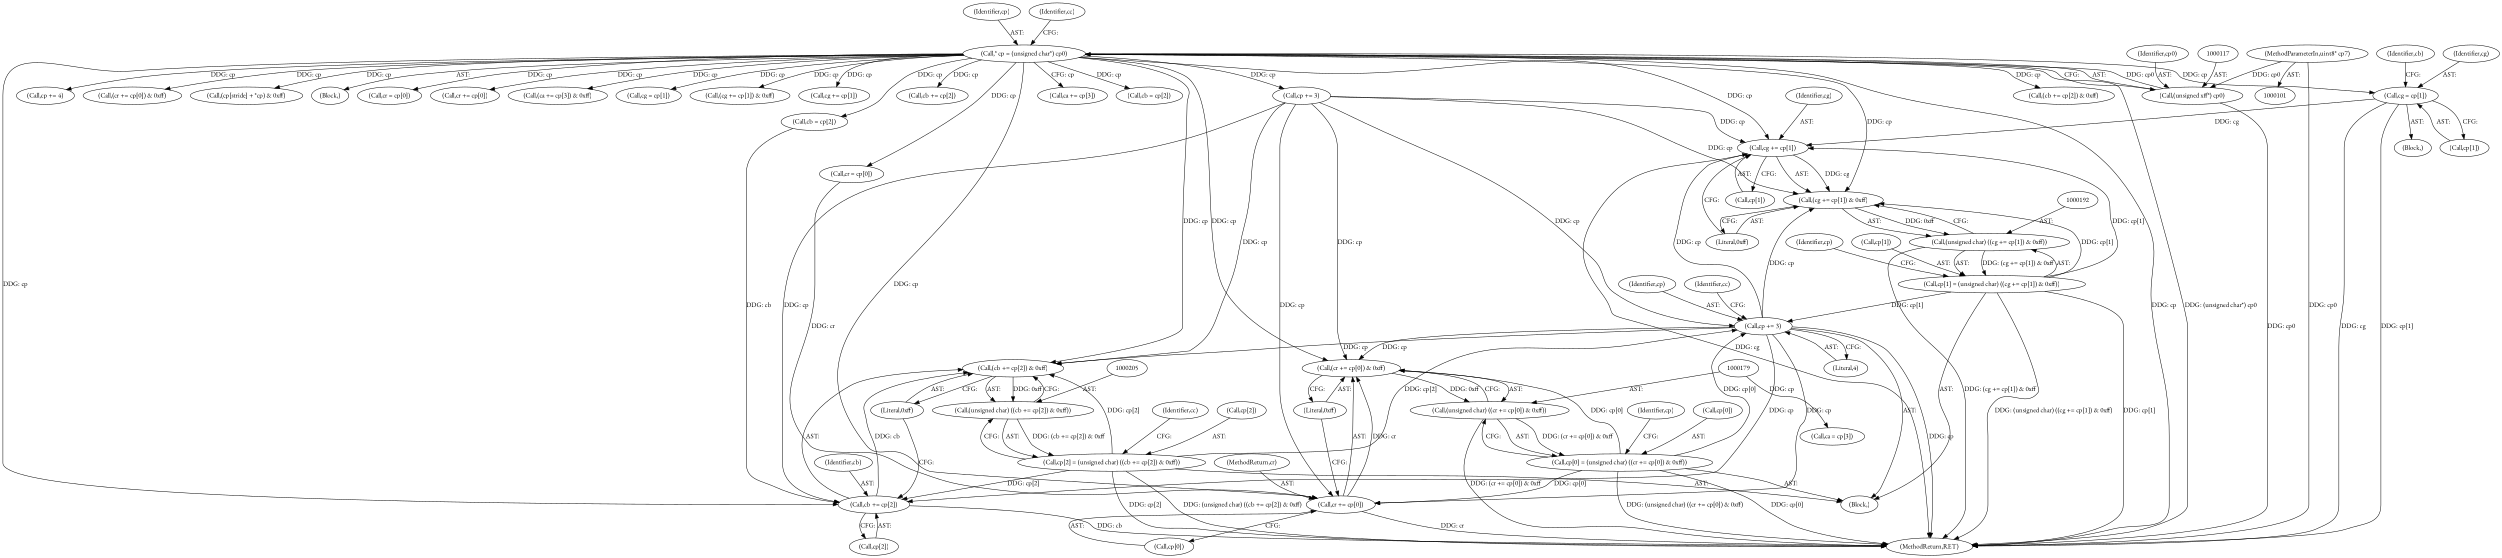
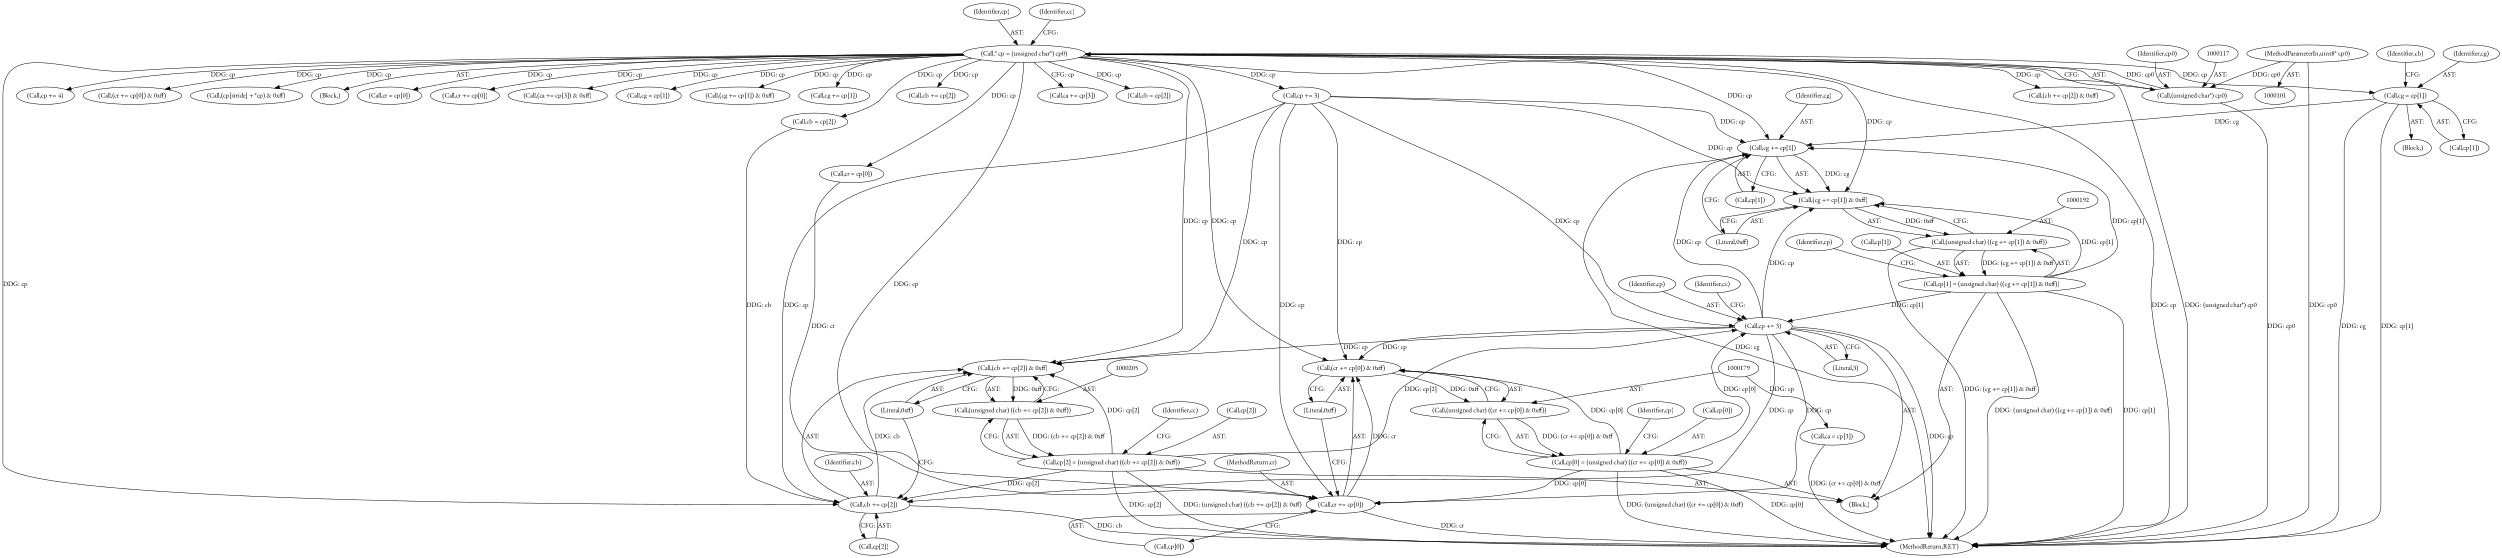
(2307, 54) -> (2307, 54)
(2192, 96) -> (2192, 96)
(1846, 368) -> (1846, 368)
(1633, 528) -> (1825, 509)
